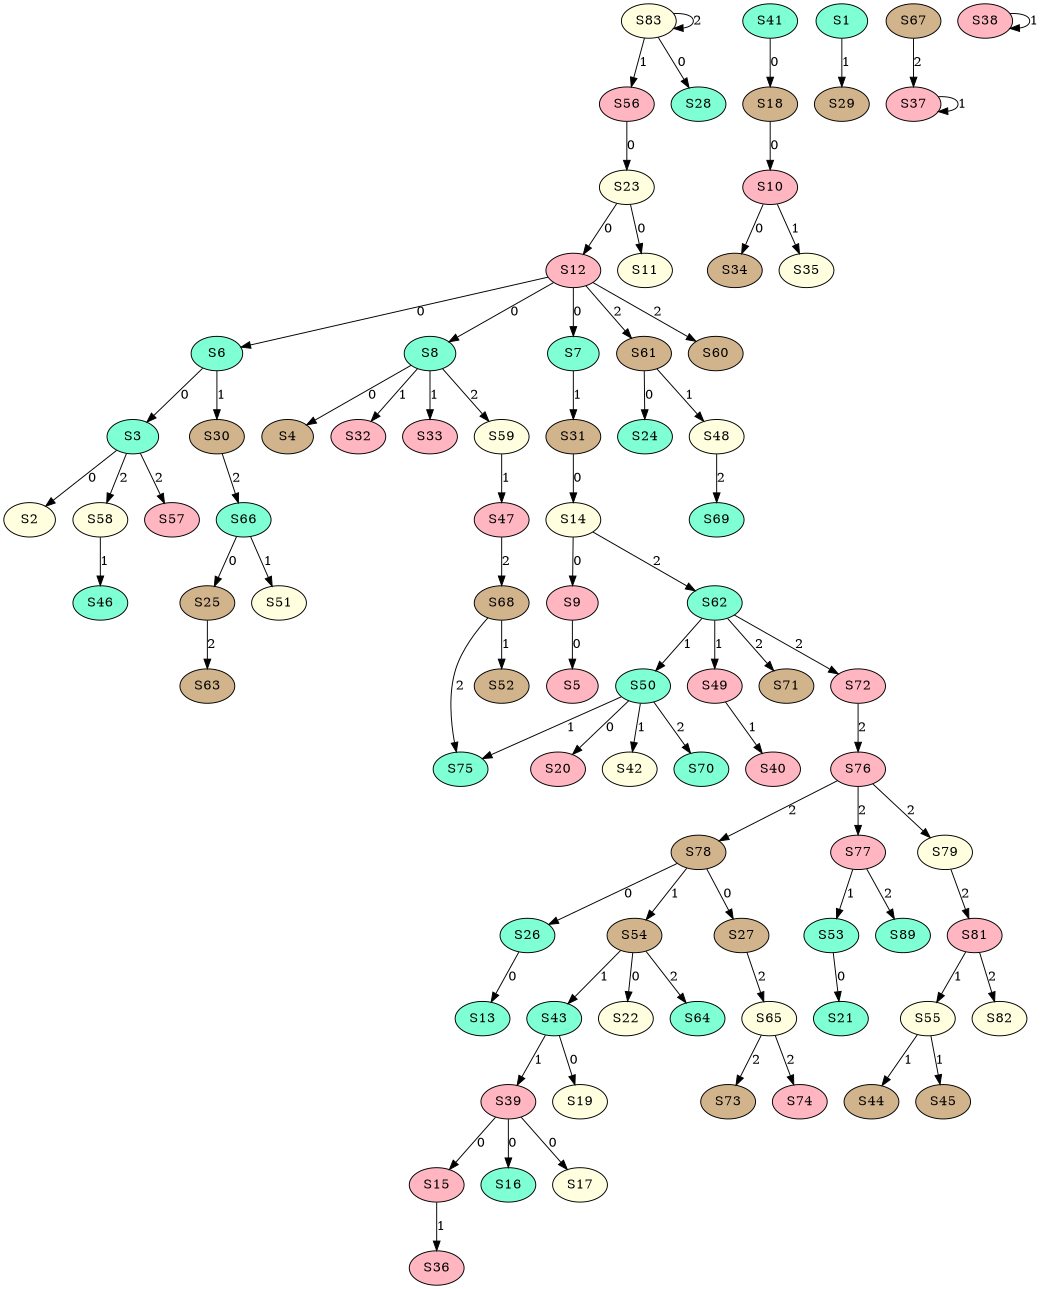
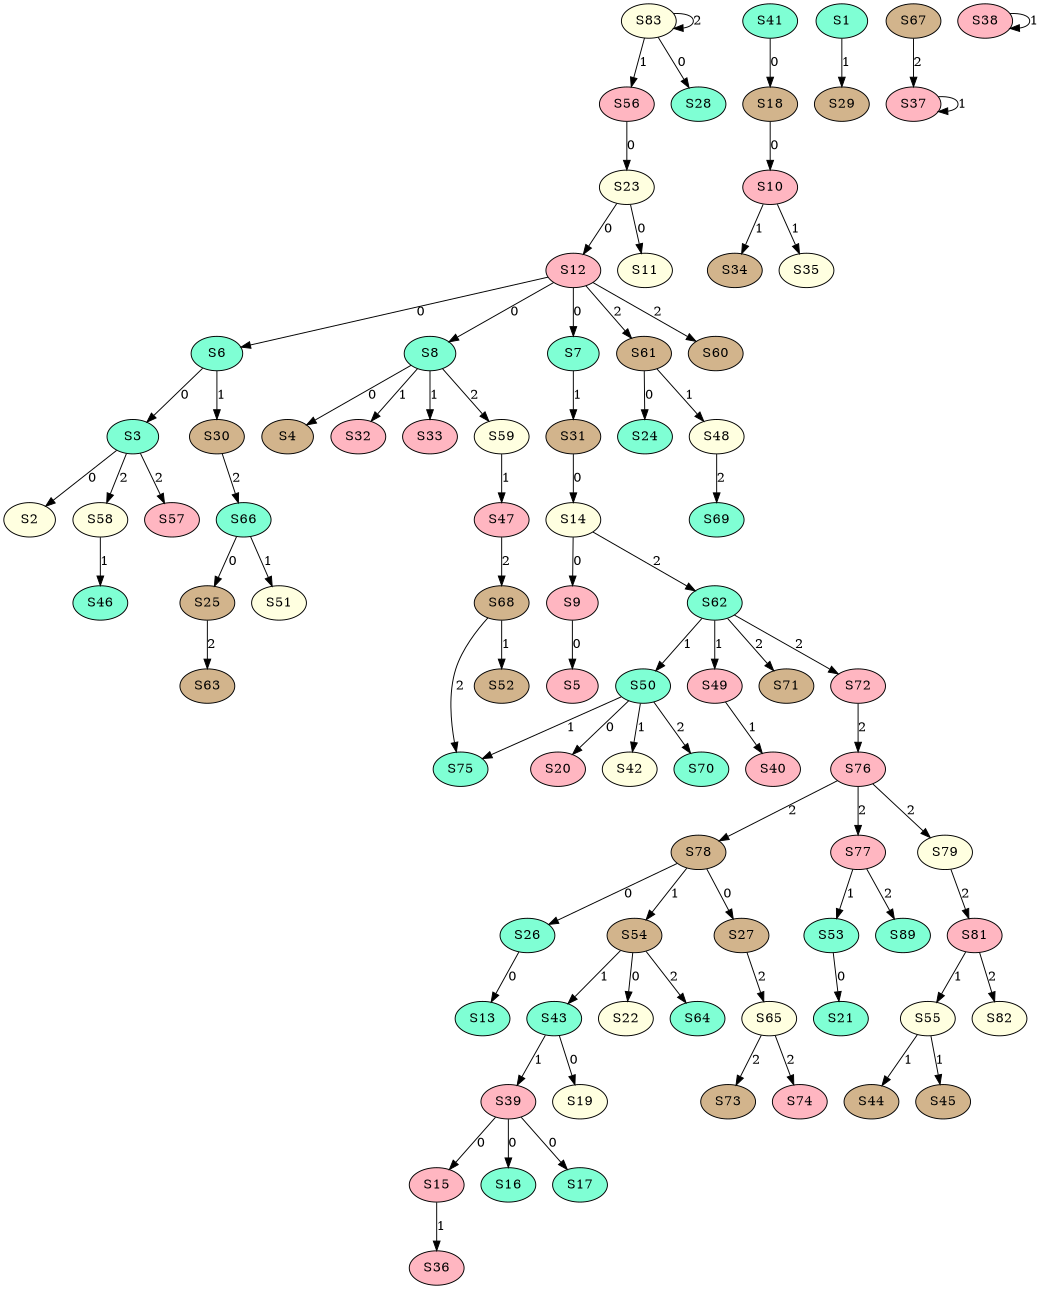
(760, 229) -> (760, 229)
(580, 1185) -> (580, 1185)
